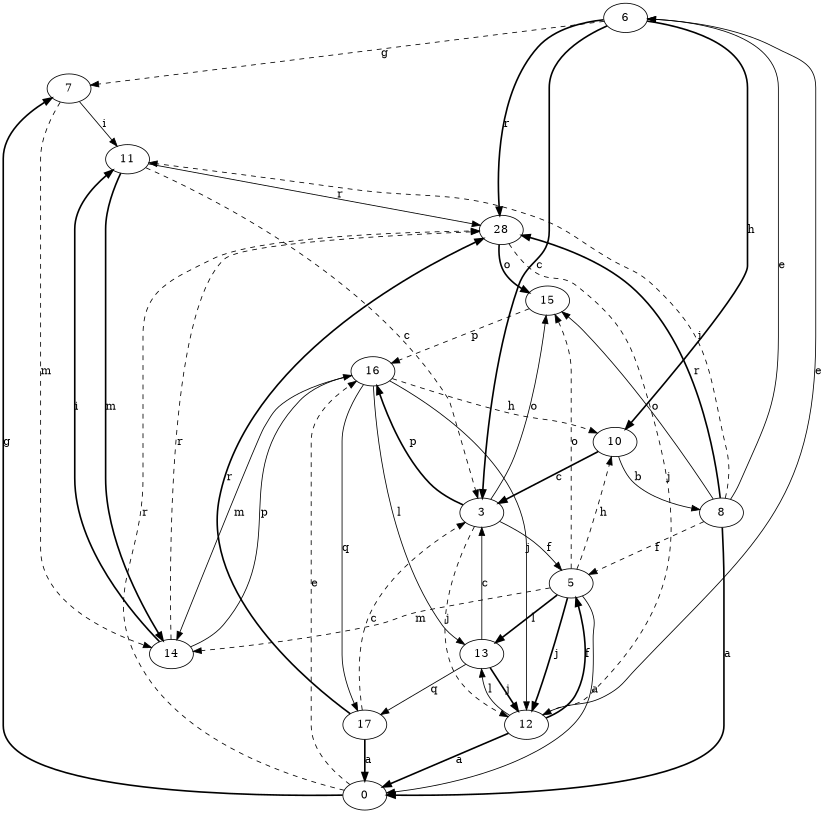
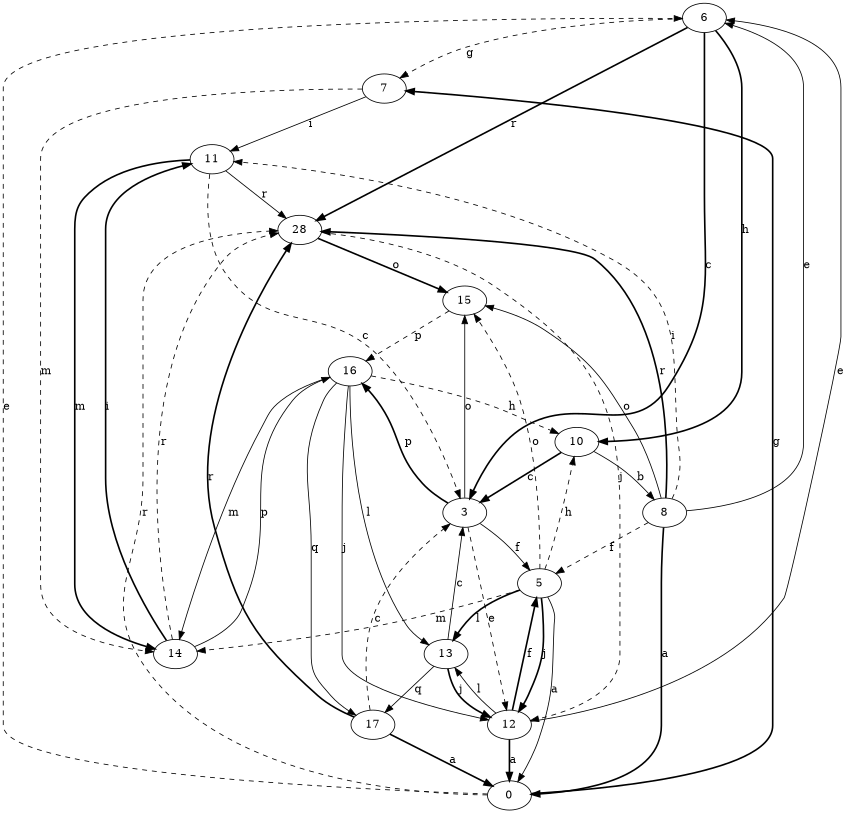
(311, 585) -> (3, 313)
(448, 619) -> (492, 619)
